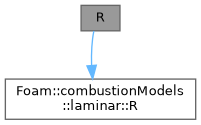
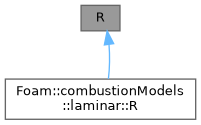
(92, 48) -> (110, 62)
